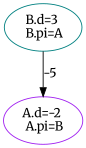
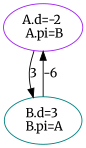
none -> (29, 70)
(50, 74) -> (50, 74)
